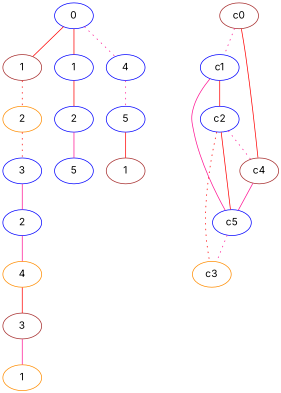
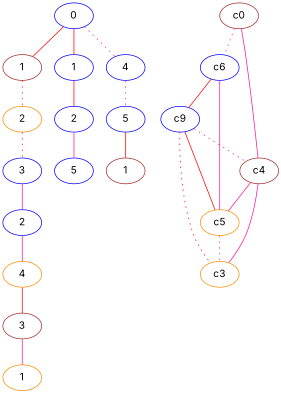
(220, 67) -> (220, 67)
(251, 93) -> (251, 93)
(220, 119) -> (180, 119)
(232, 223) -> (220, 223)
none -> (249, 225)
